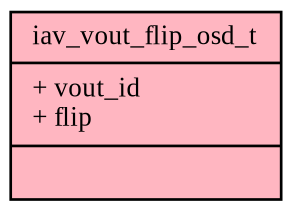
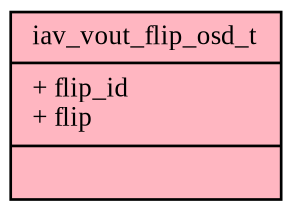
(87, 88) -> (82, 88)
